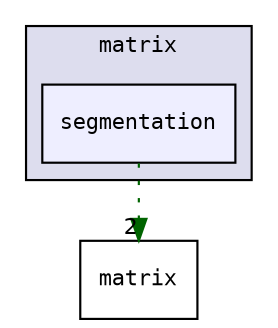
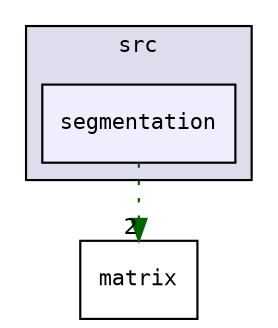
(139, 47) -> (139, 47)
